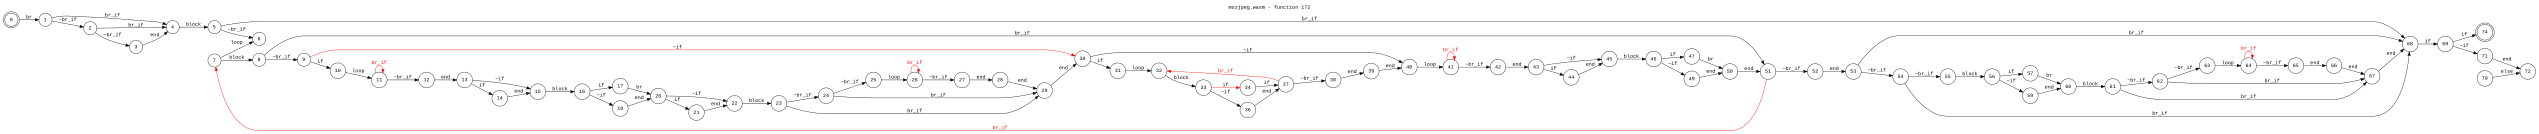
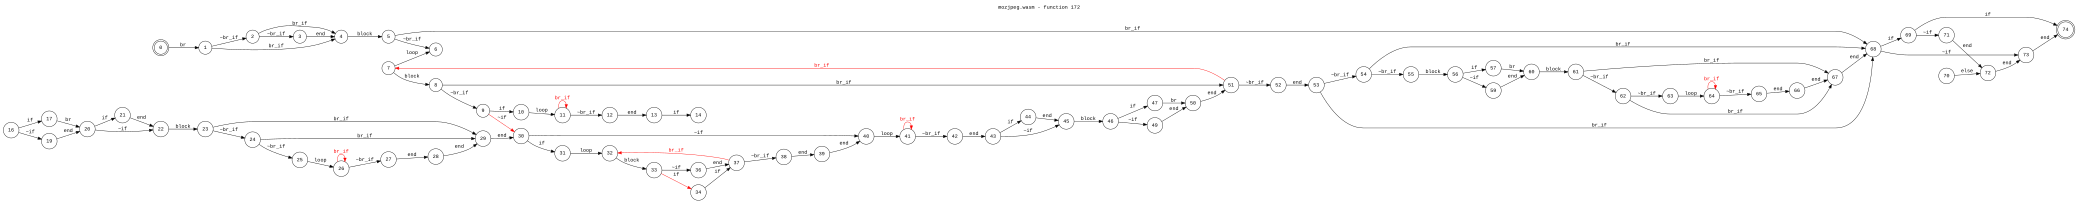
none -> (2026, 55)
(538, 92) -> none
